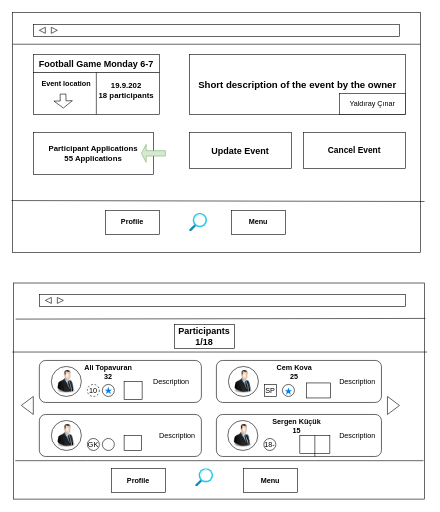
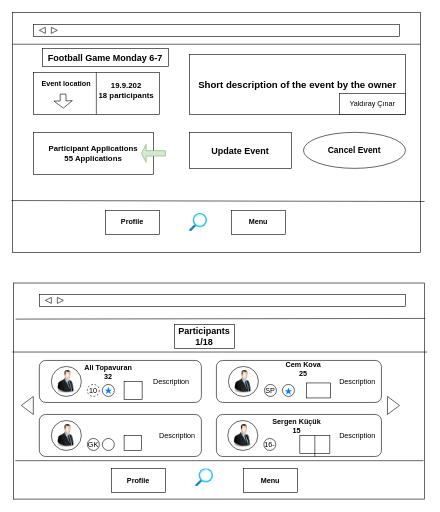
(96, 63) -> (105, 57)
(354, 150) -> (354, 150)
(294, 372) -> (303, 369)
(270, 390) -> (270, 390)
(270, 444) -> (270, 444)
